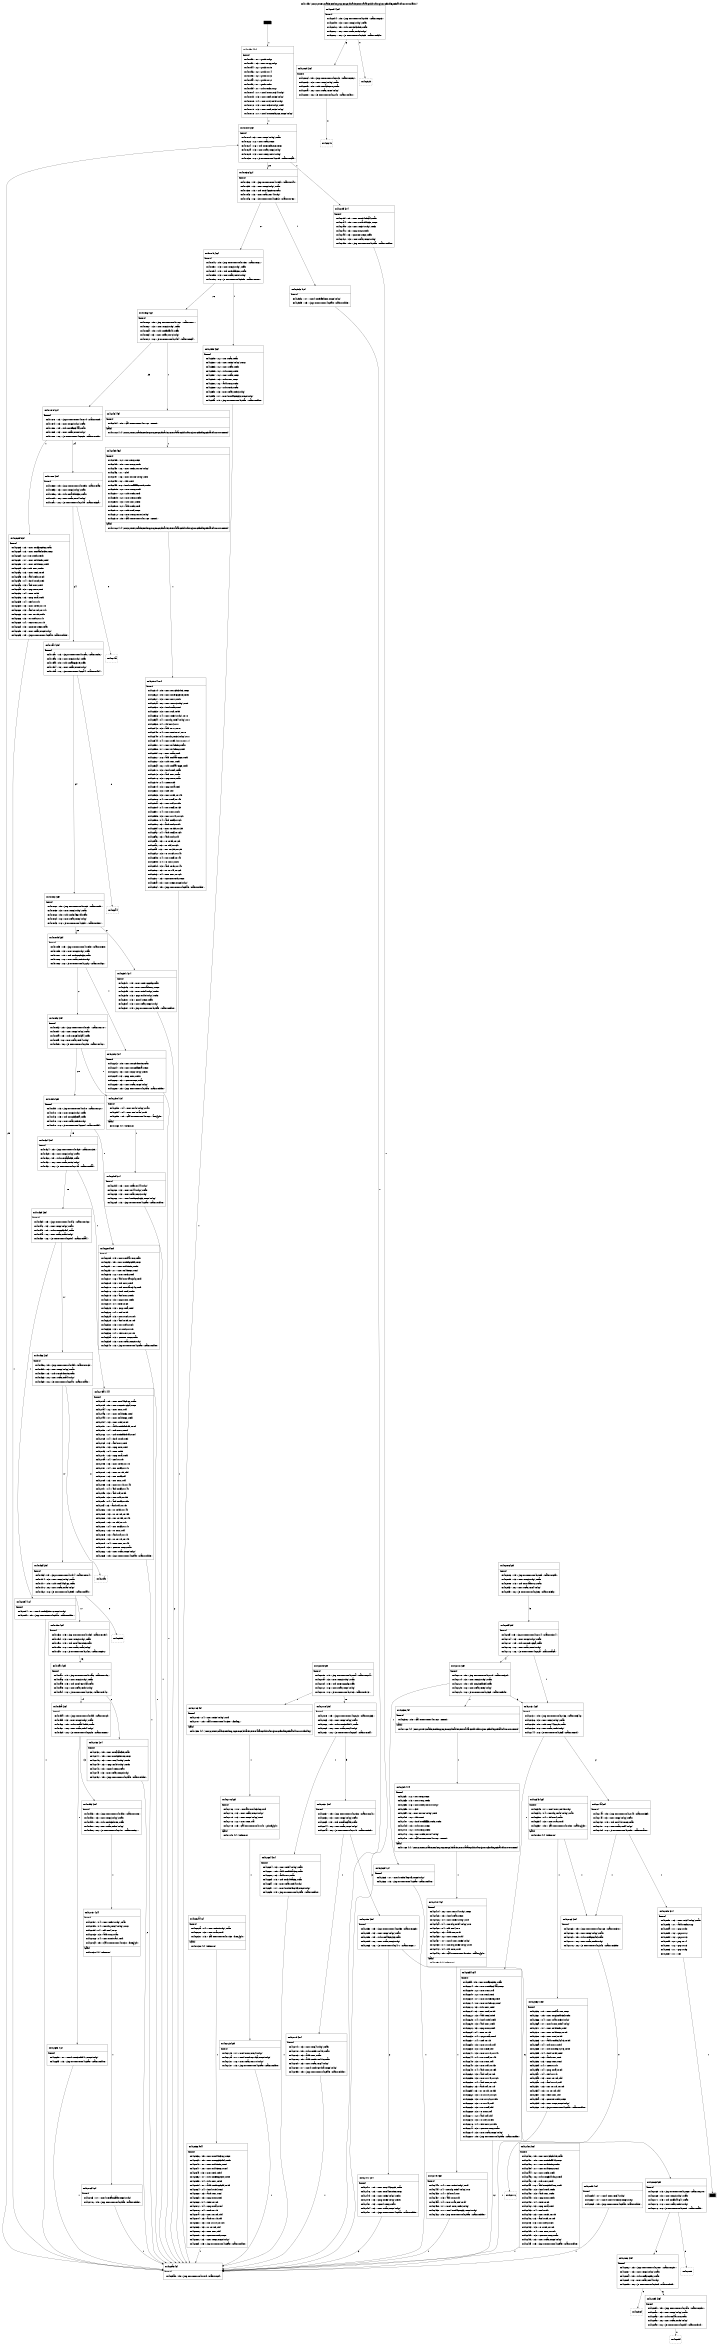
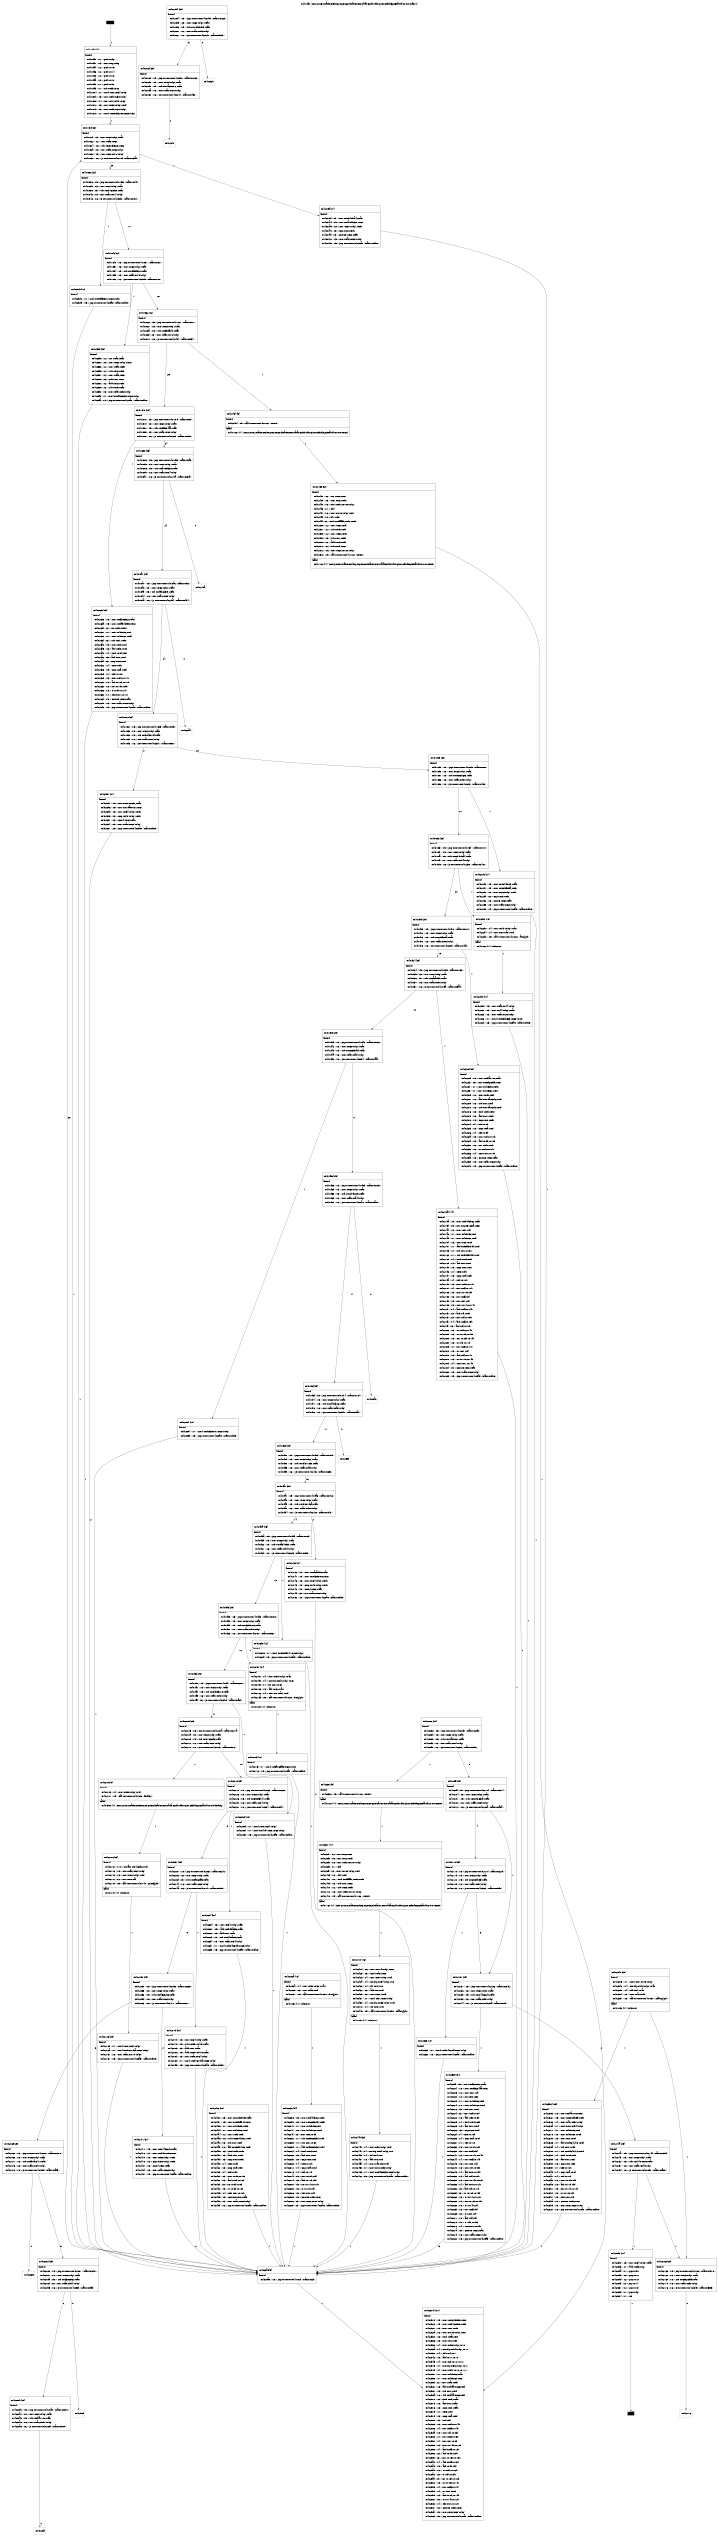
(178, 1577) -> (359, 2335)
none -> (216, 1687)
(468, 1701) -> (415, 1766)
